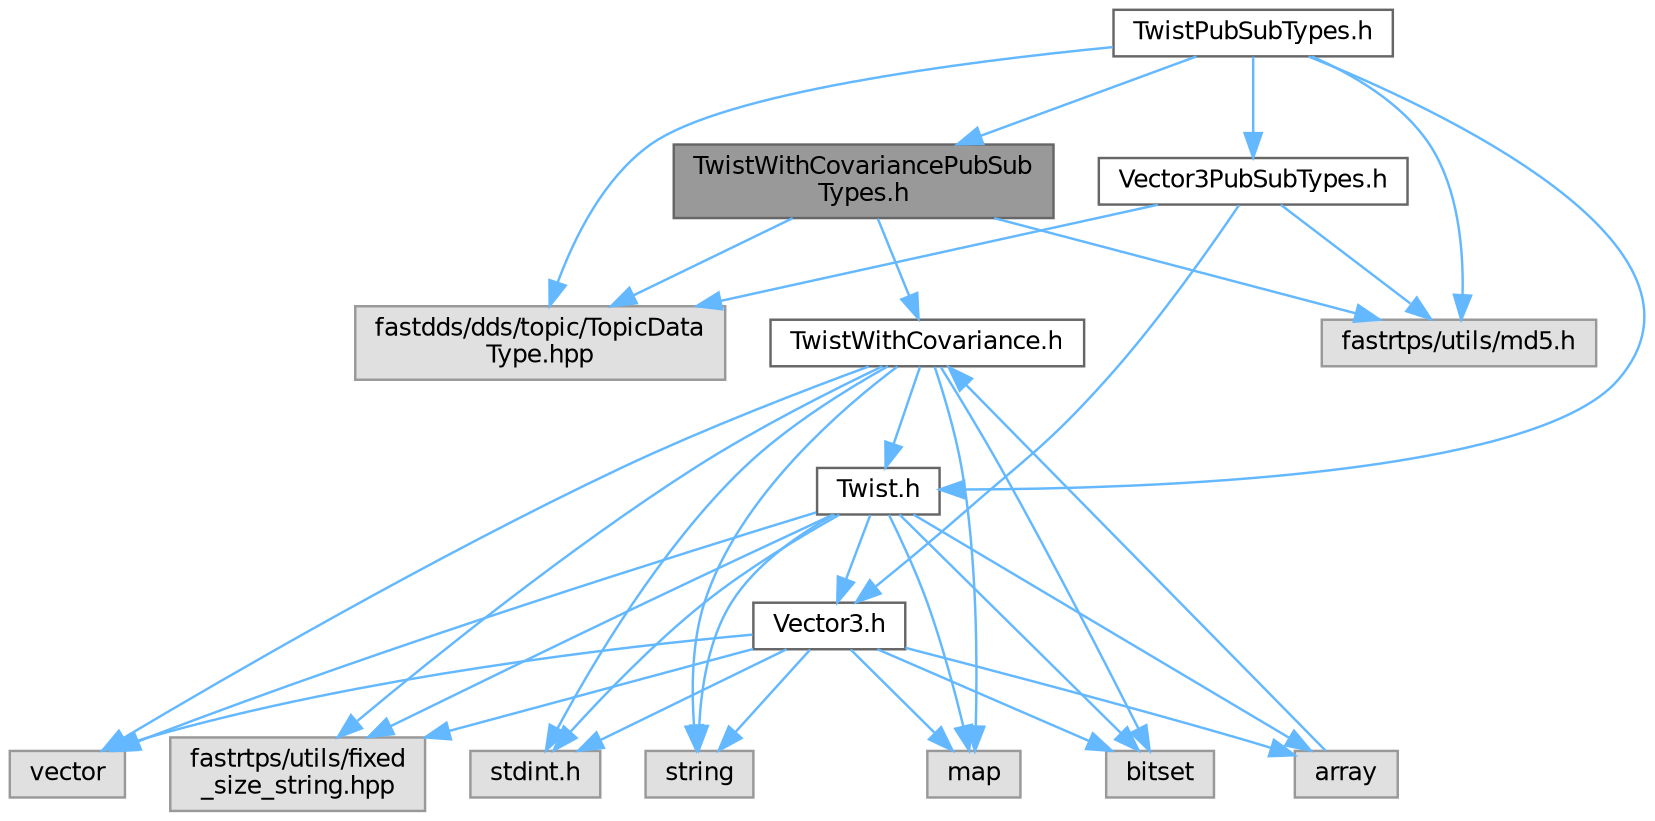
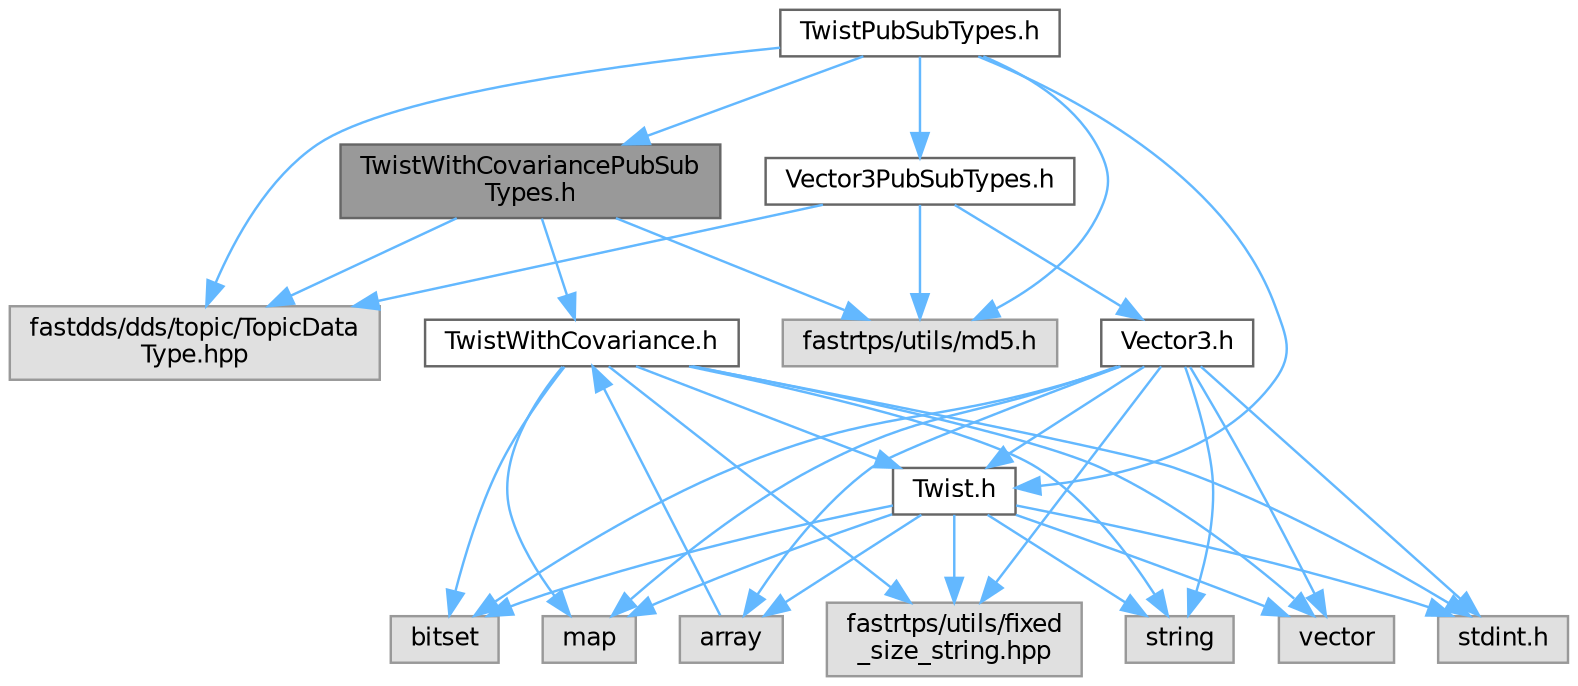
(858, 547) -> (1076, 410)
